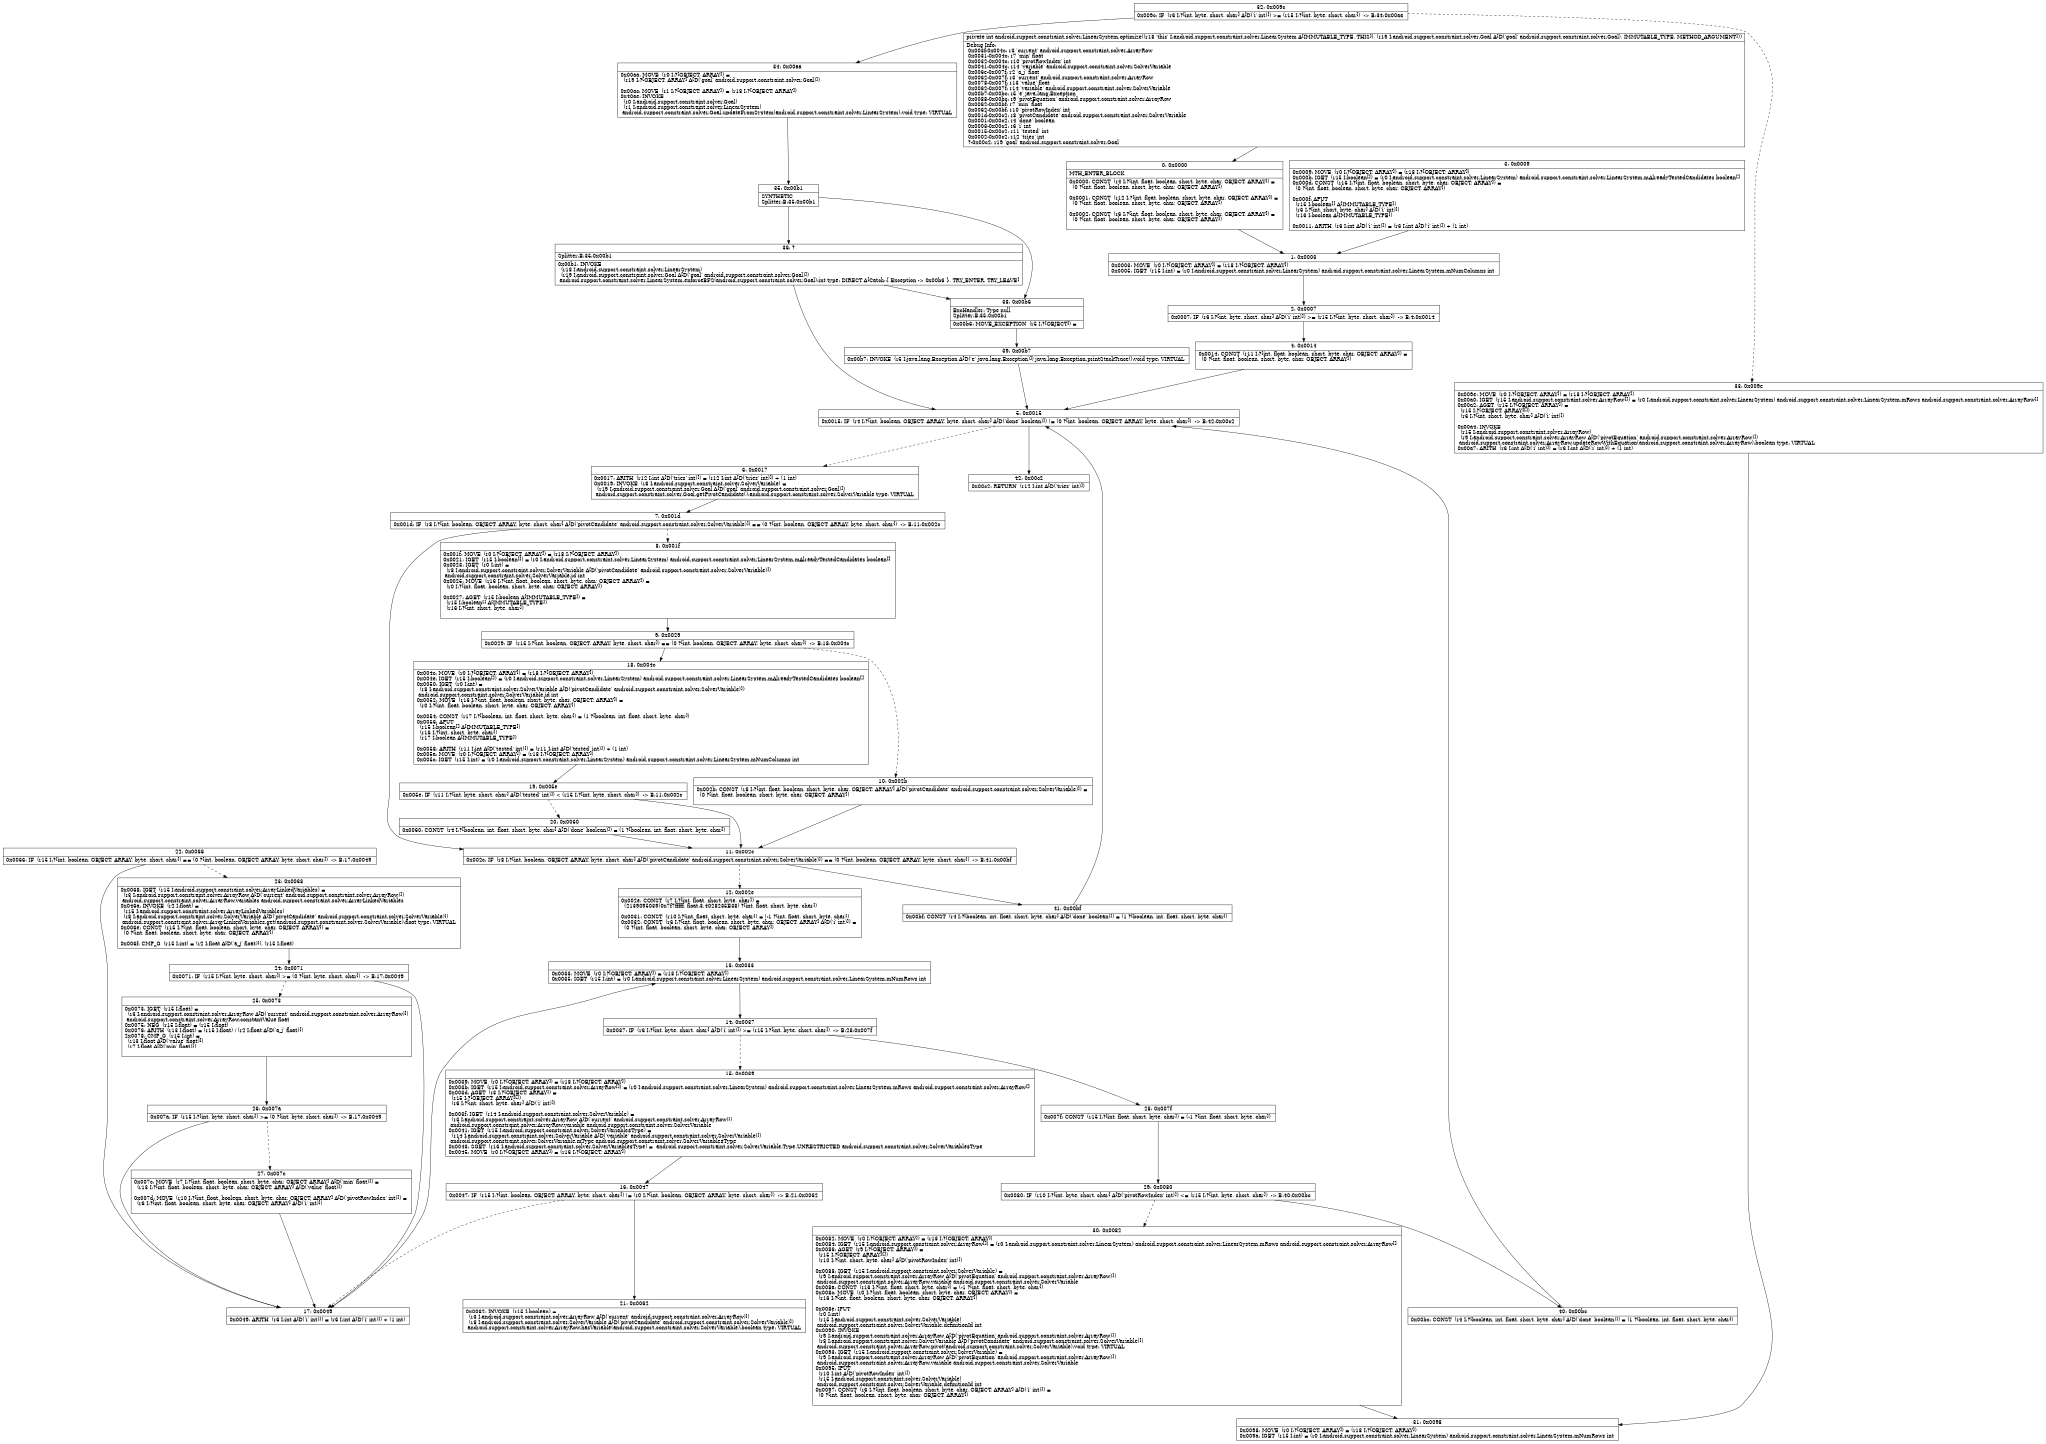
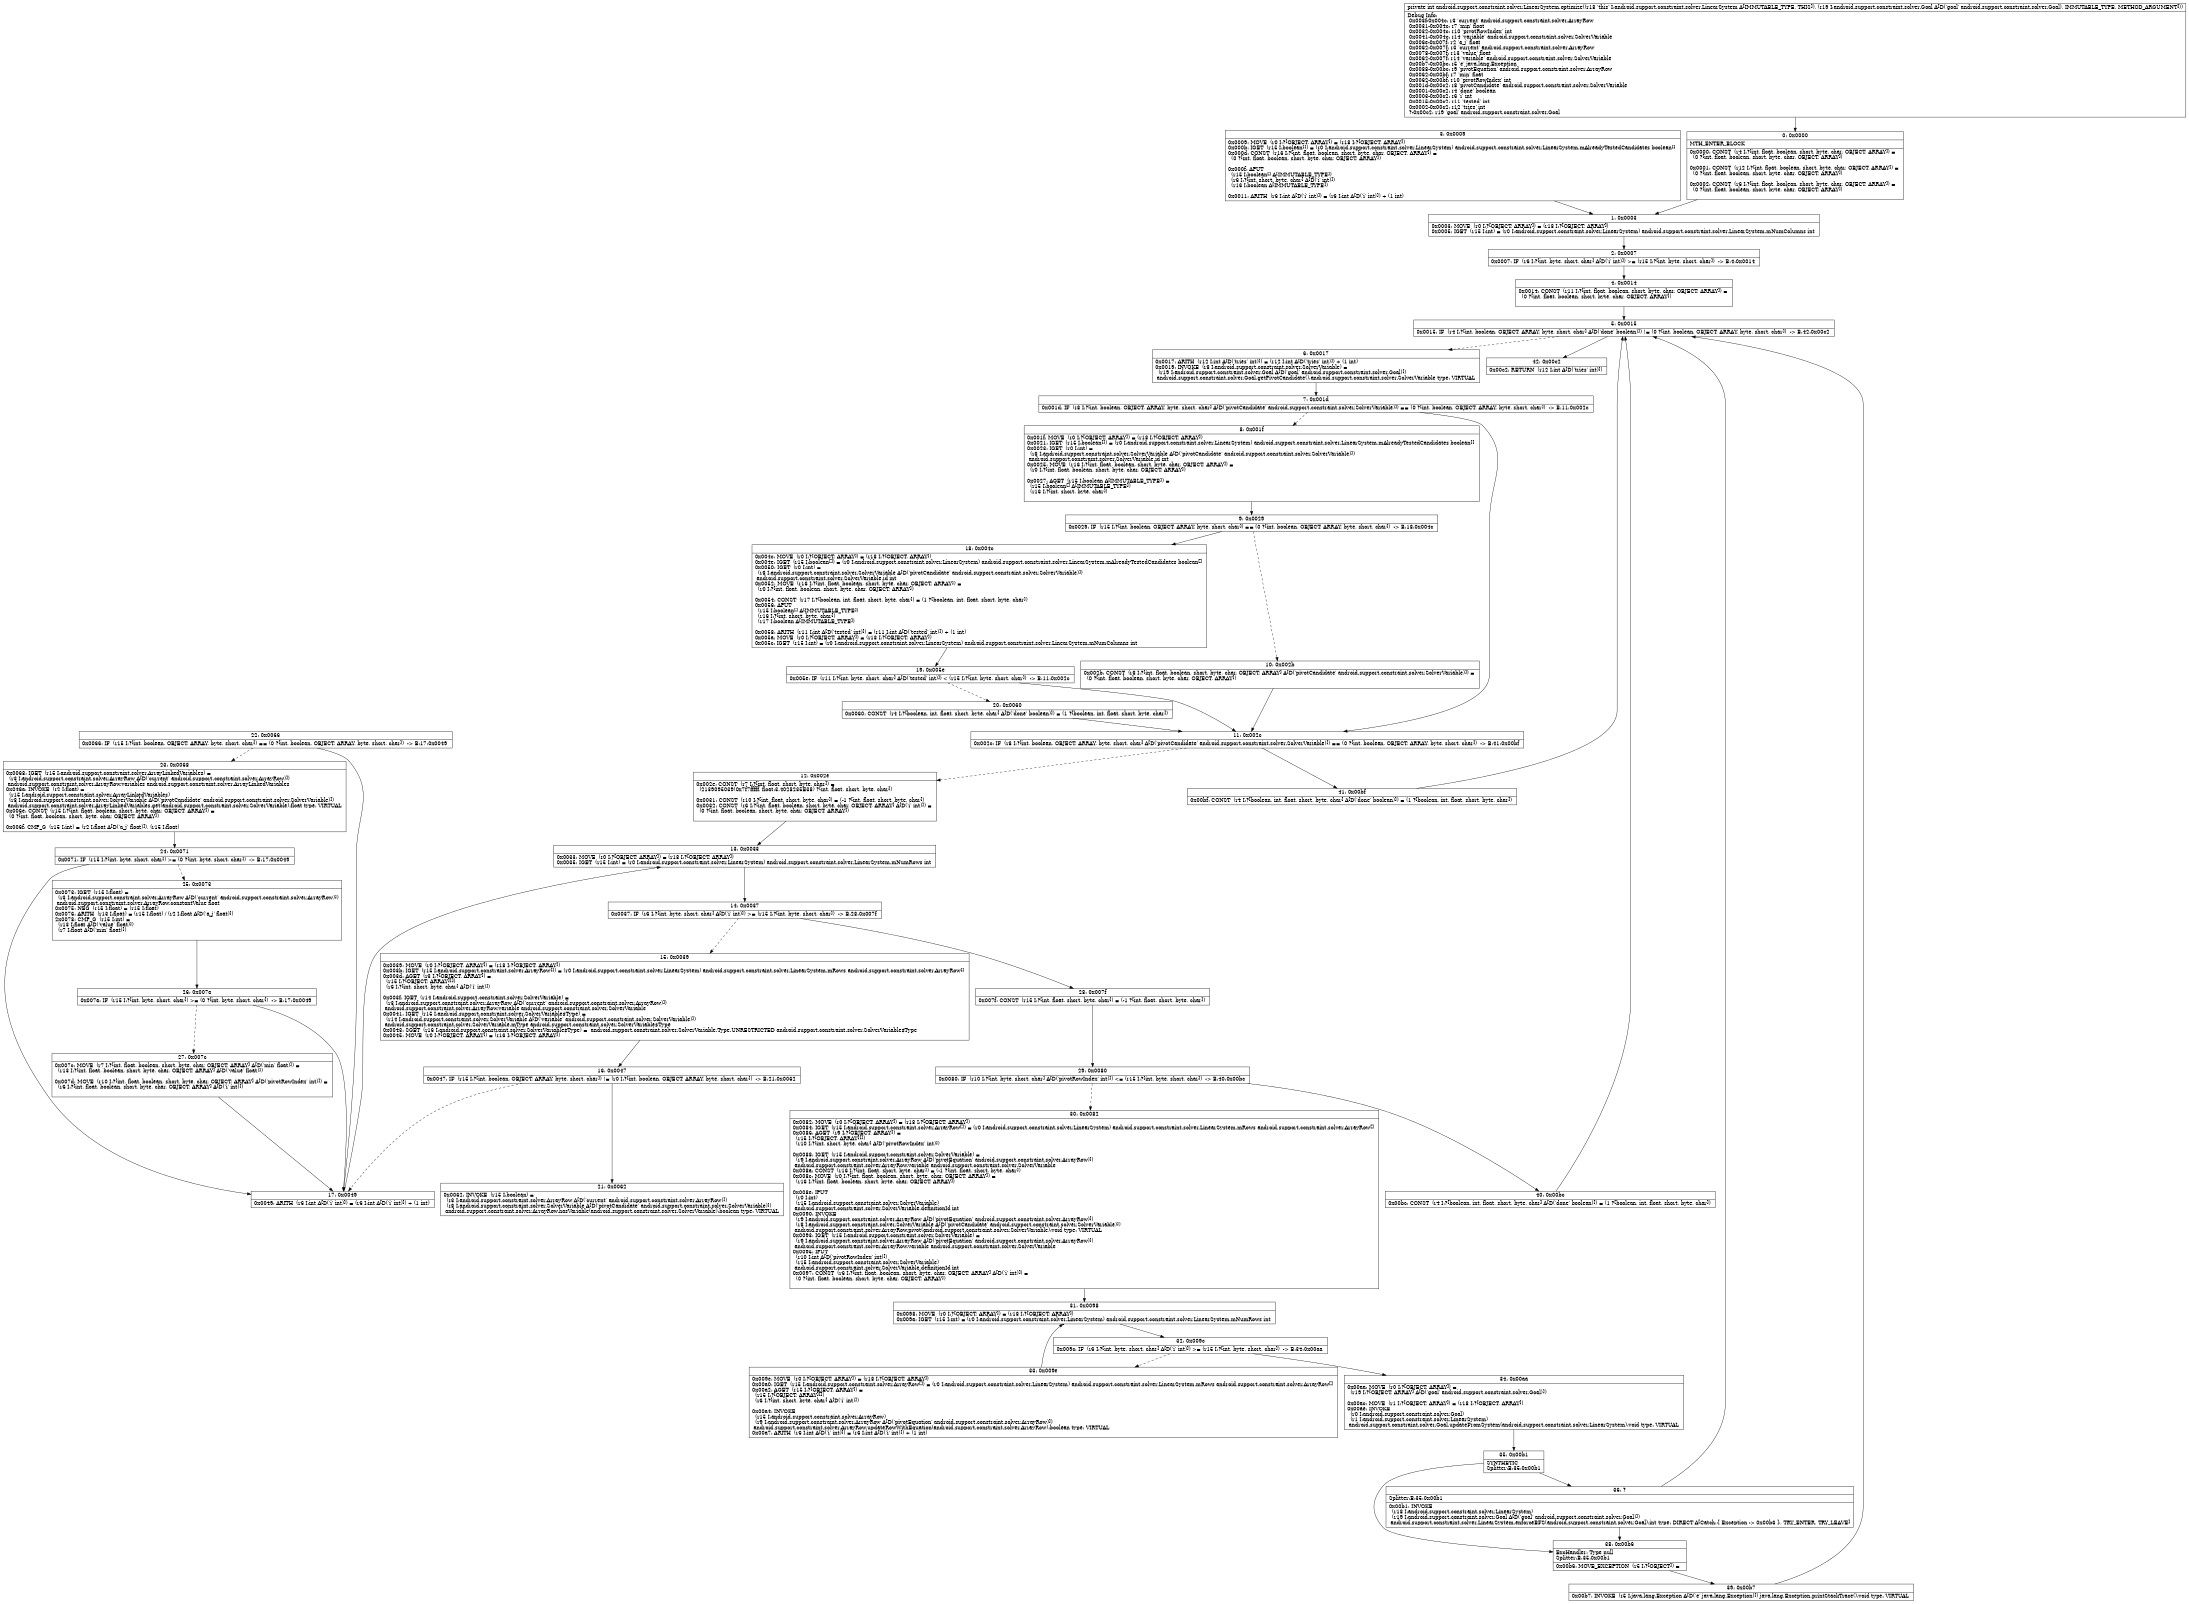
(644, 97) -> (1371, 1409)
none -> (1140, 1330)
